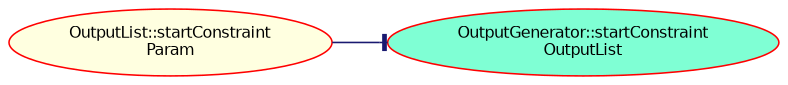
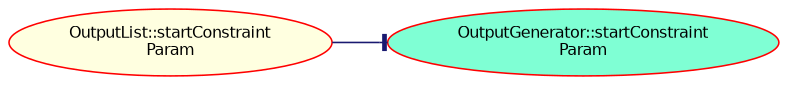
(583, 42) -> (583, 42)
